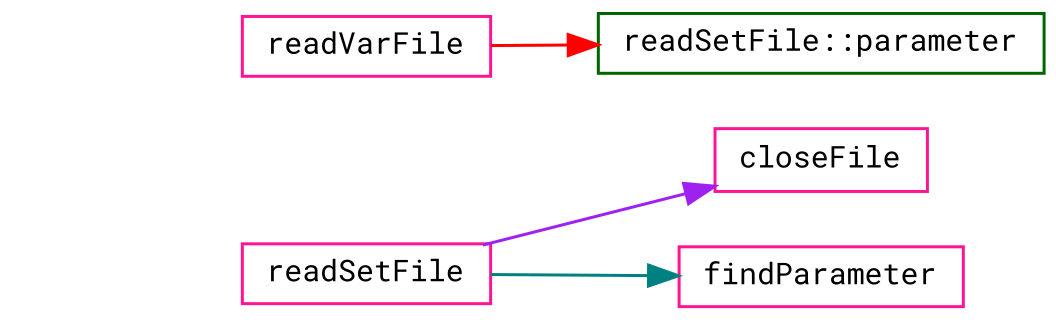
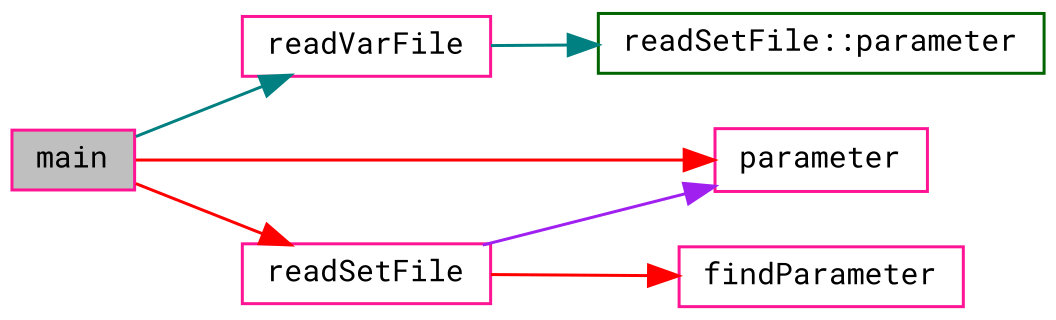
(529, 45) -> (529, 45)
none -> (73, 160)
(821, 160) -> (821, 160)
(570, 275) -> (570, 275)
